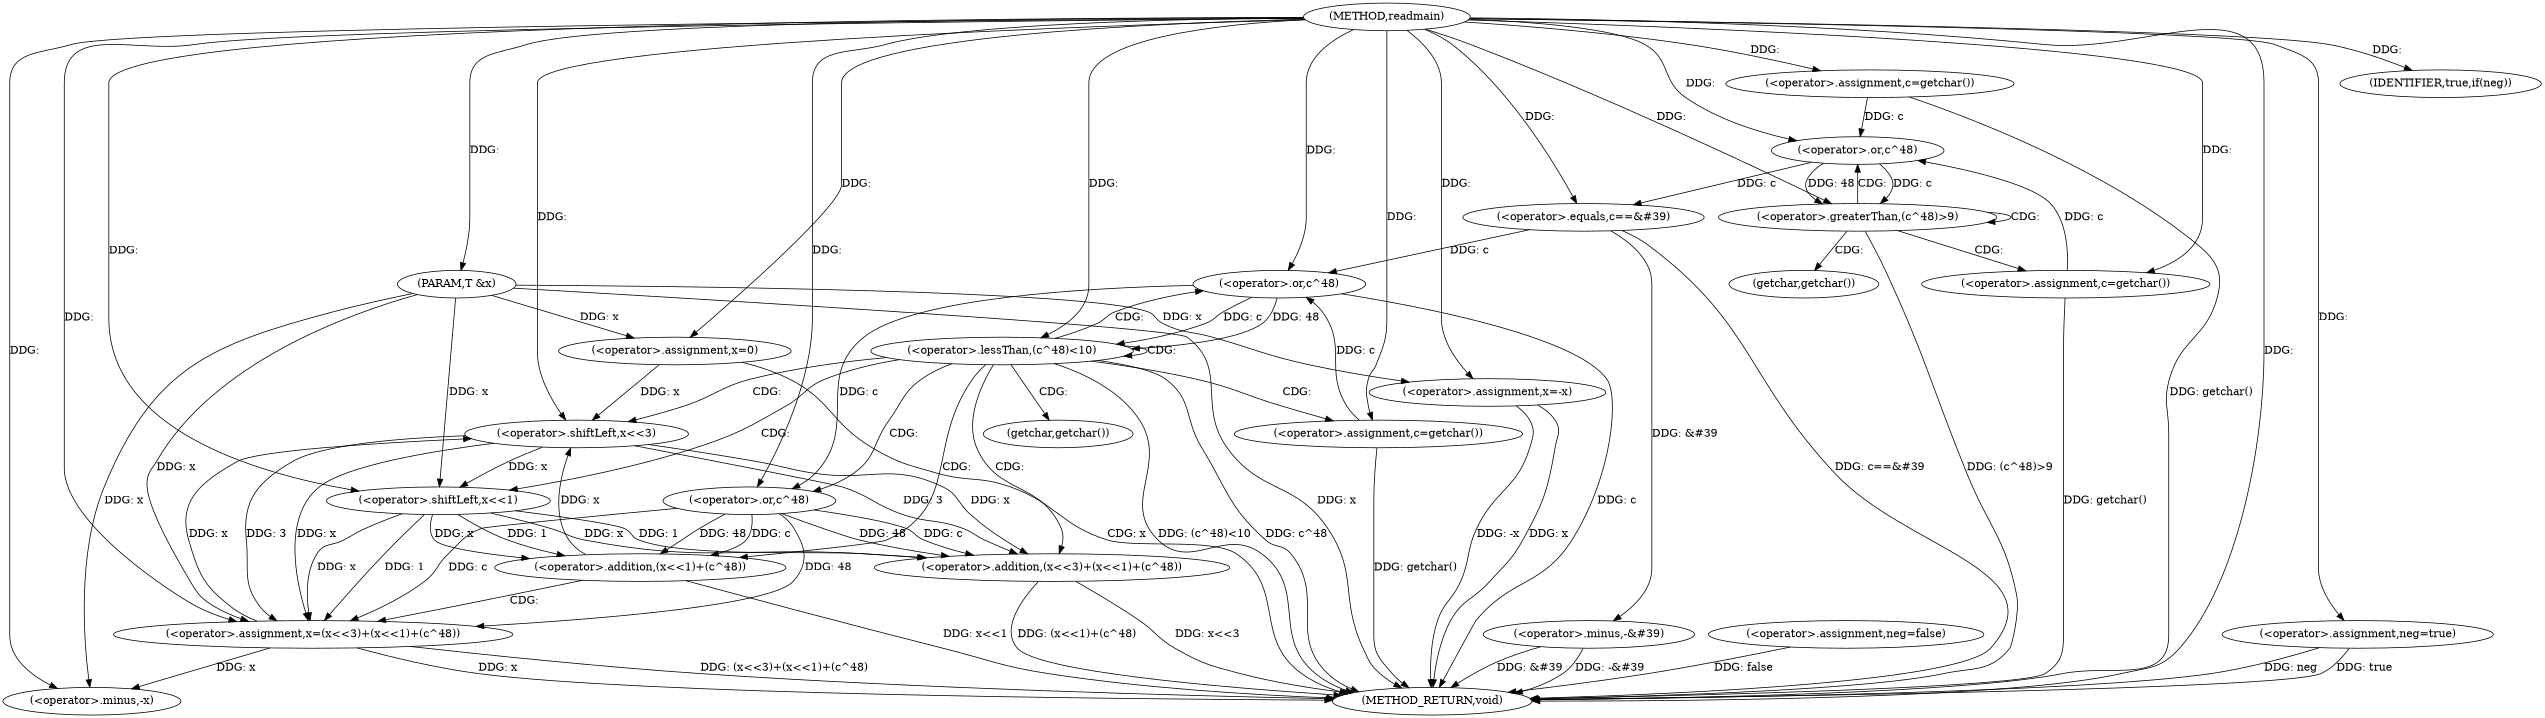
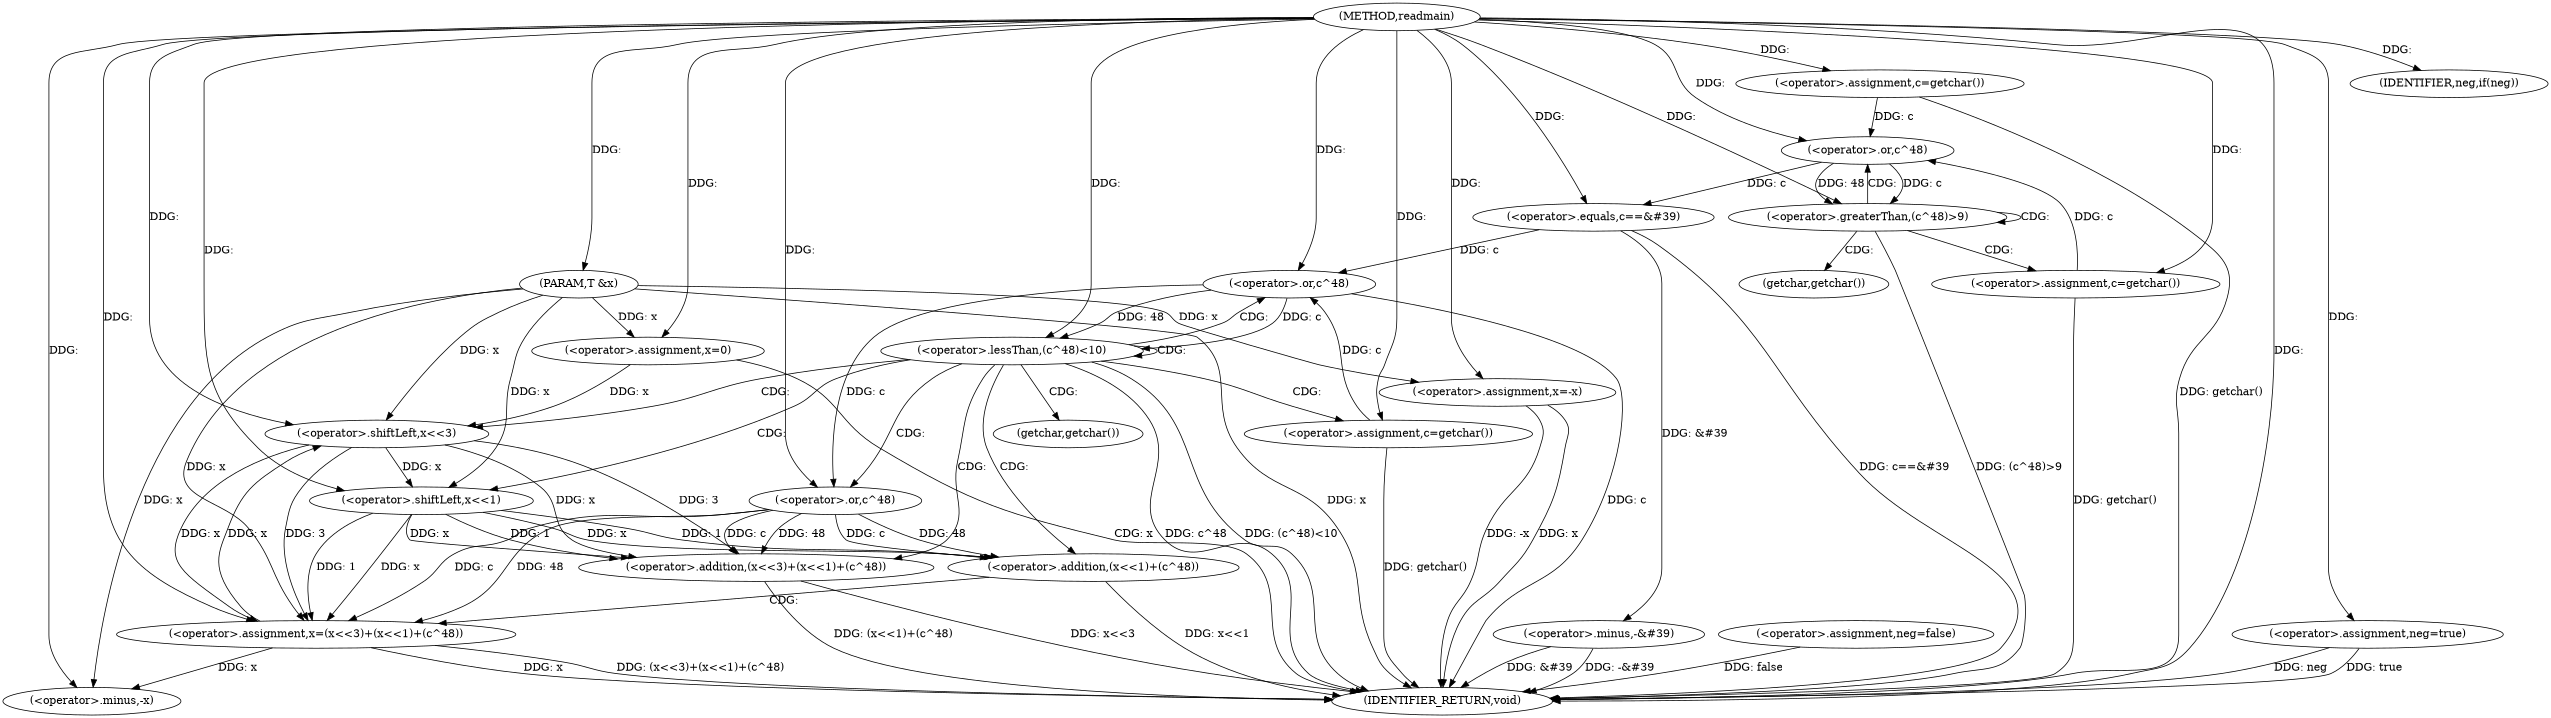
(2441, 84) -> (2449, 84)
(559, 509) -> (456, 340)
(1432, 701) -> (1442, 701)
